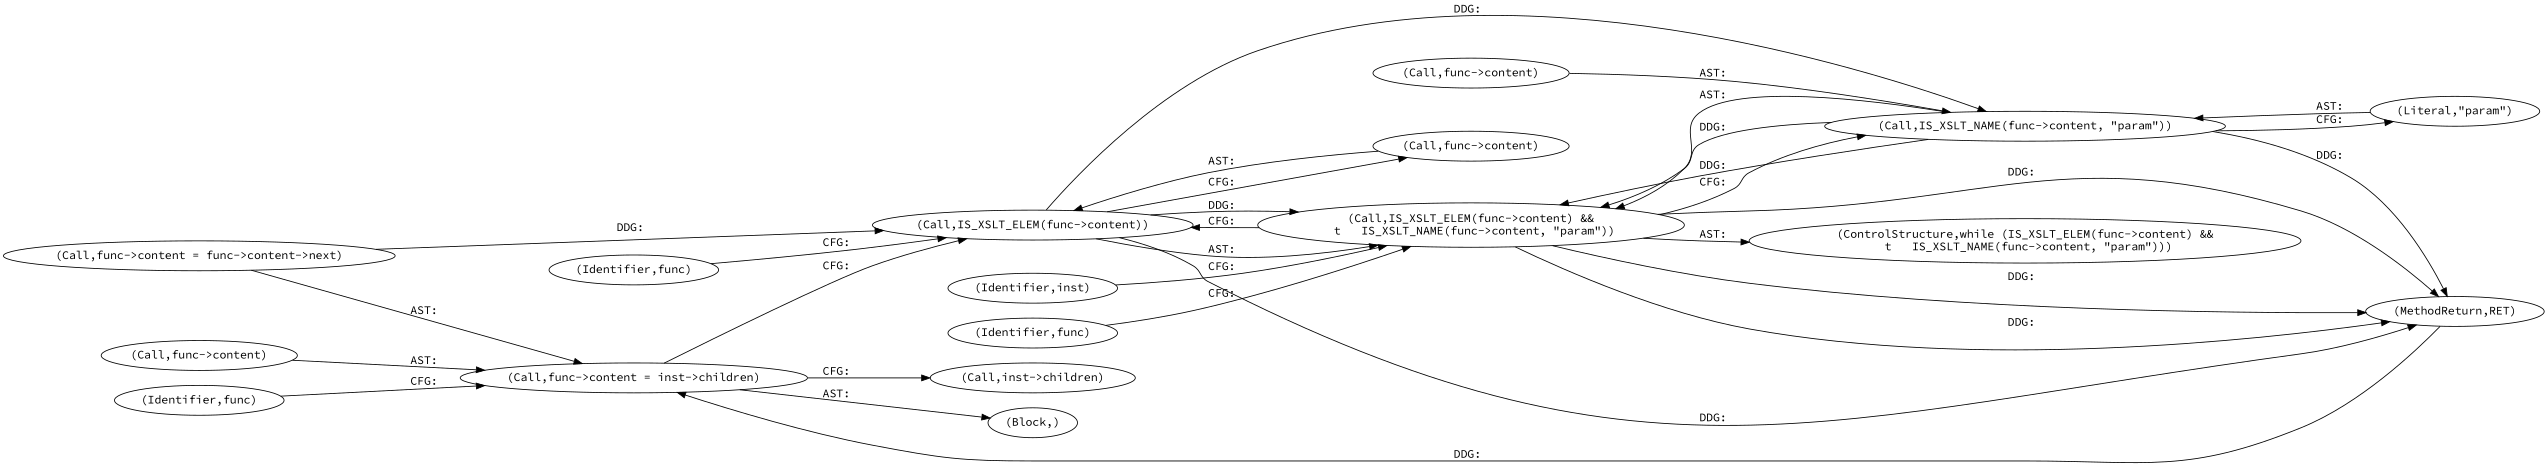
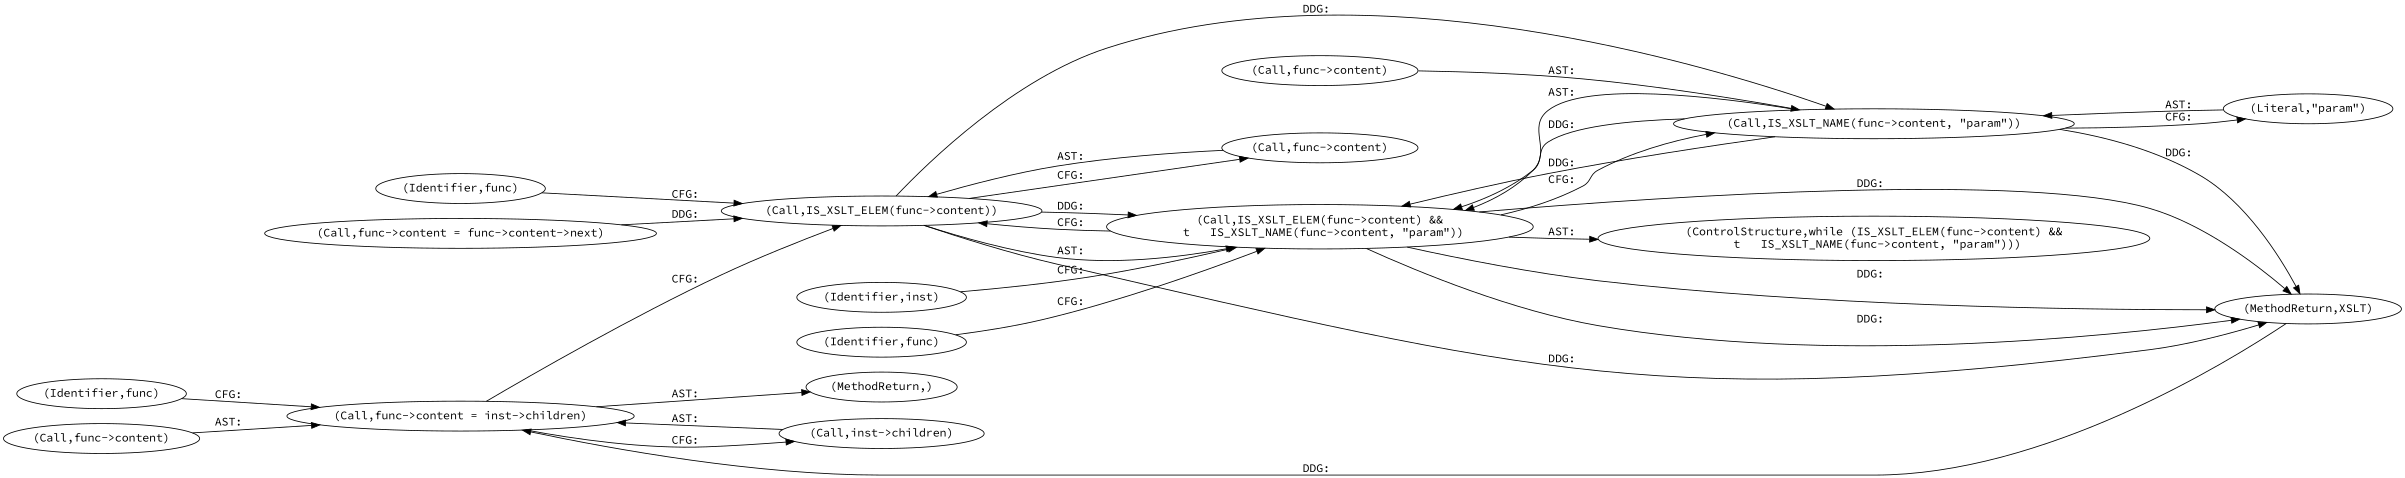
(2455, 311) -> (2308, 309)
(413, 316) -> (704, 426)
(1033, 423) -> (882, 387)
